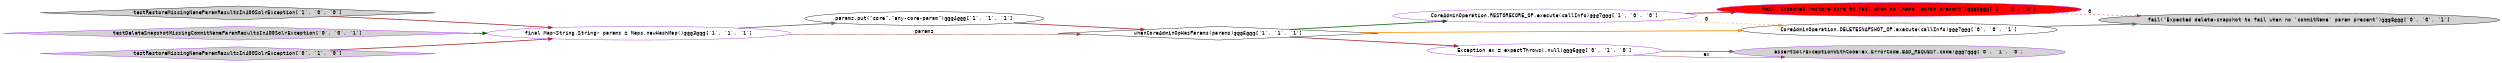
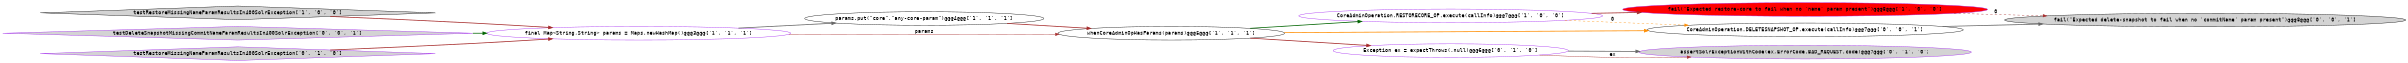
(1218, 33) -> (1171, 33)
